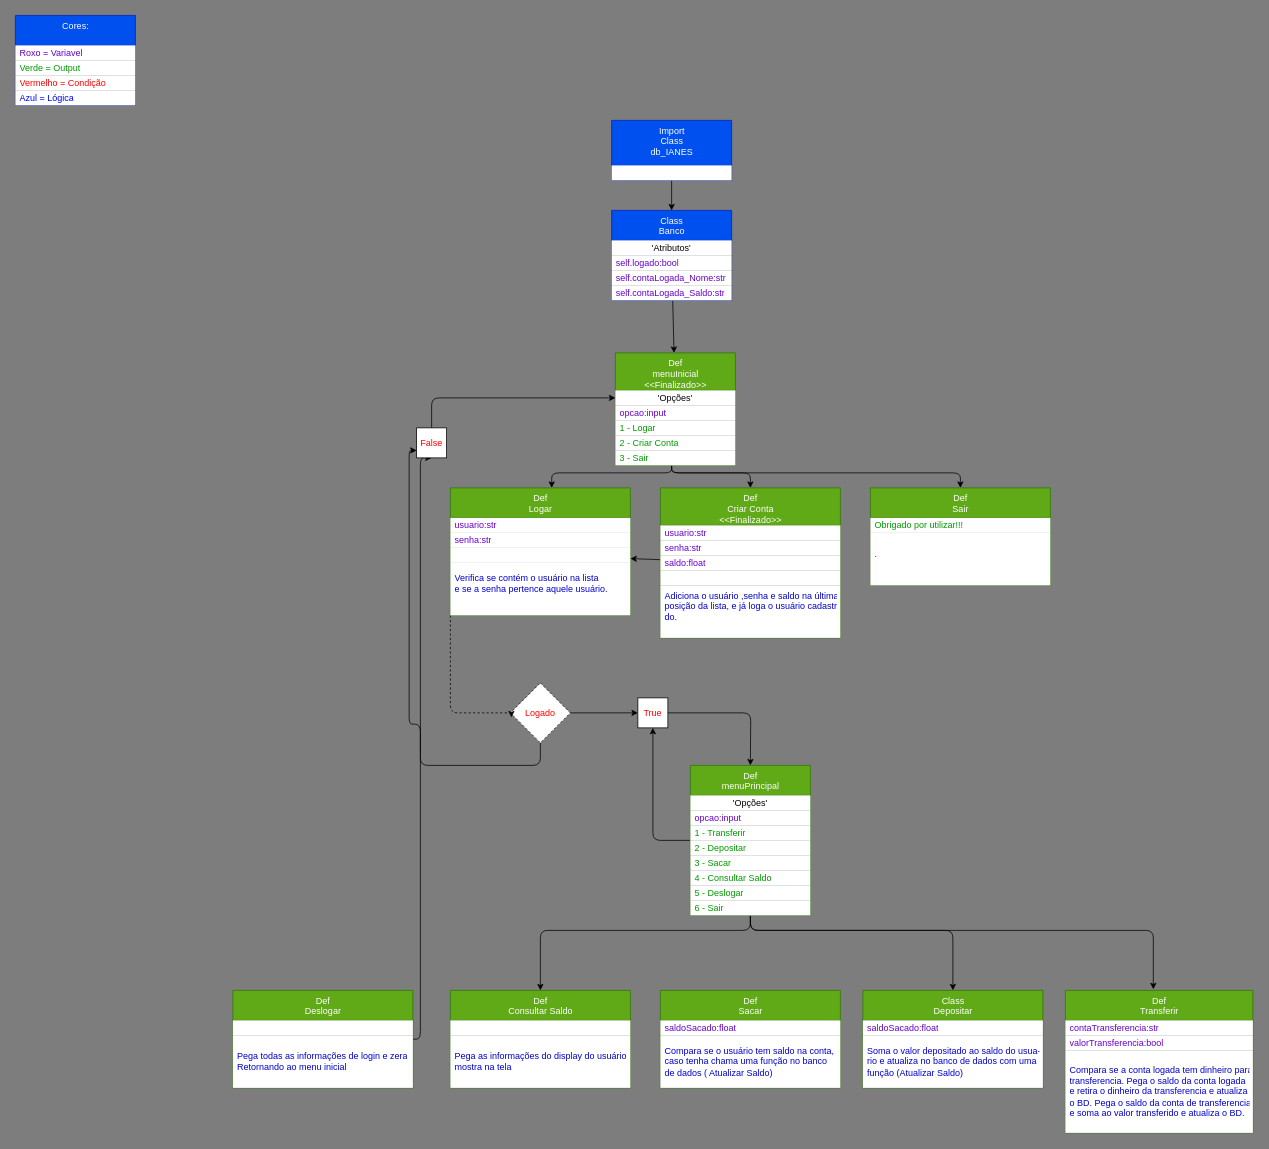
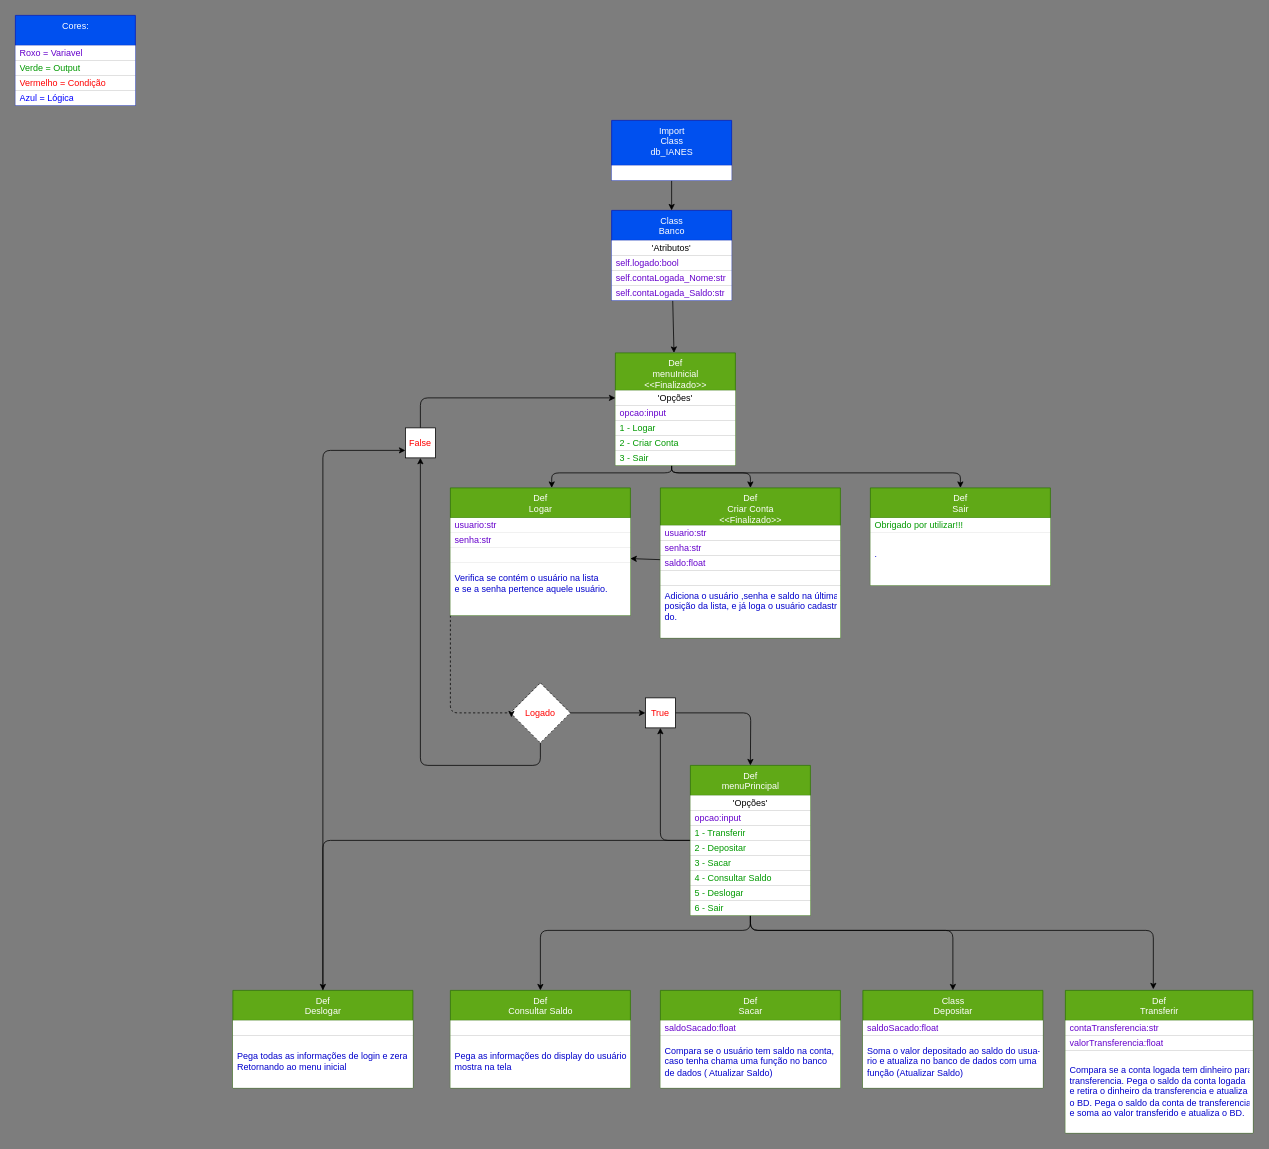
(432, 443) -> (420, 443)
(653, 713) -> (660, 713)
none -> (488, 840)
(1123, 1043) -> (1126, 1043)
